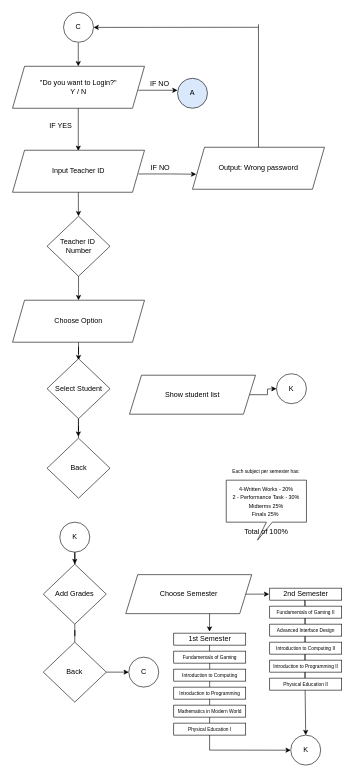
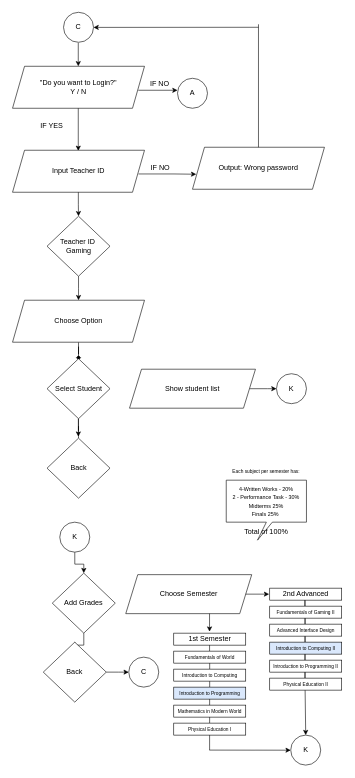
(192, 93) -> (192, 93)
(60, 126) -> (51, 126)
(79, 246) -> (79, 246)
(78, 354) -> (78, 355)
(192, 395) -> (192, 389)
(75, 594) -> (84, 603)
(306, 594) -> (306, 594)
(306, 648) -> (306, 648)
(210, 657) -> (210, 657)
(210, 693) -> (210, 693)
